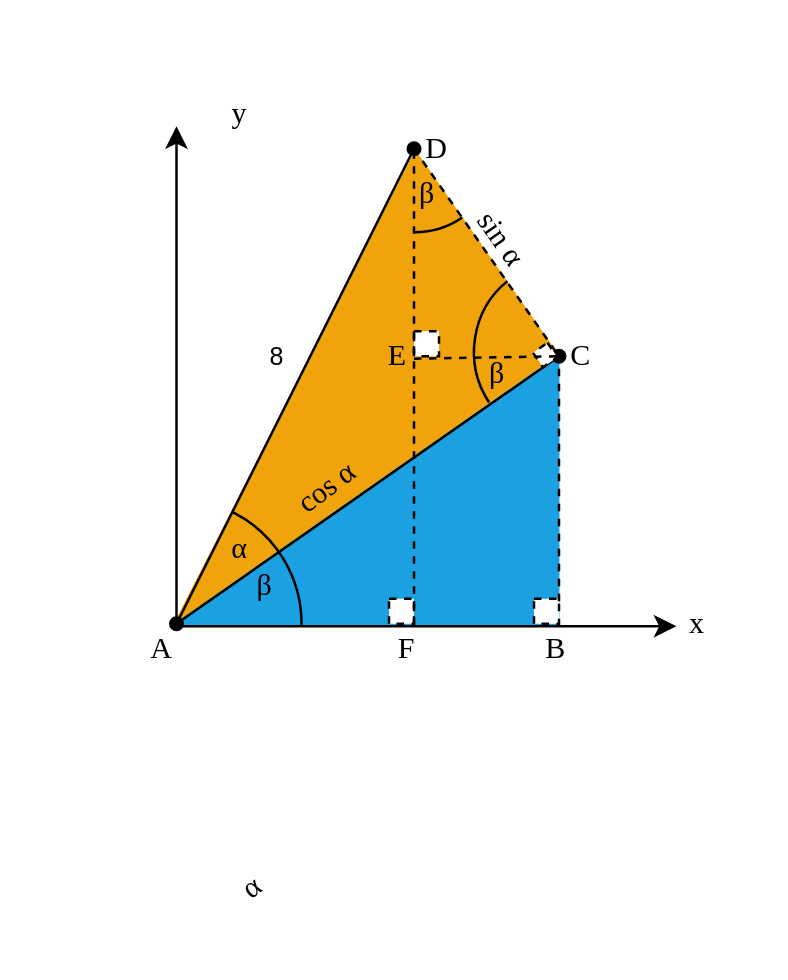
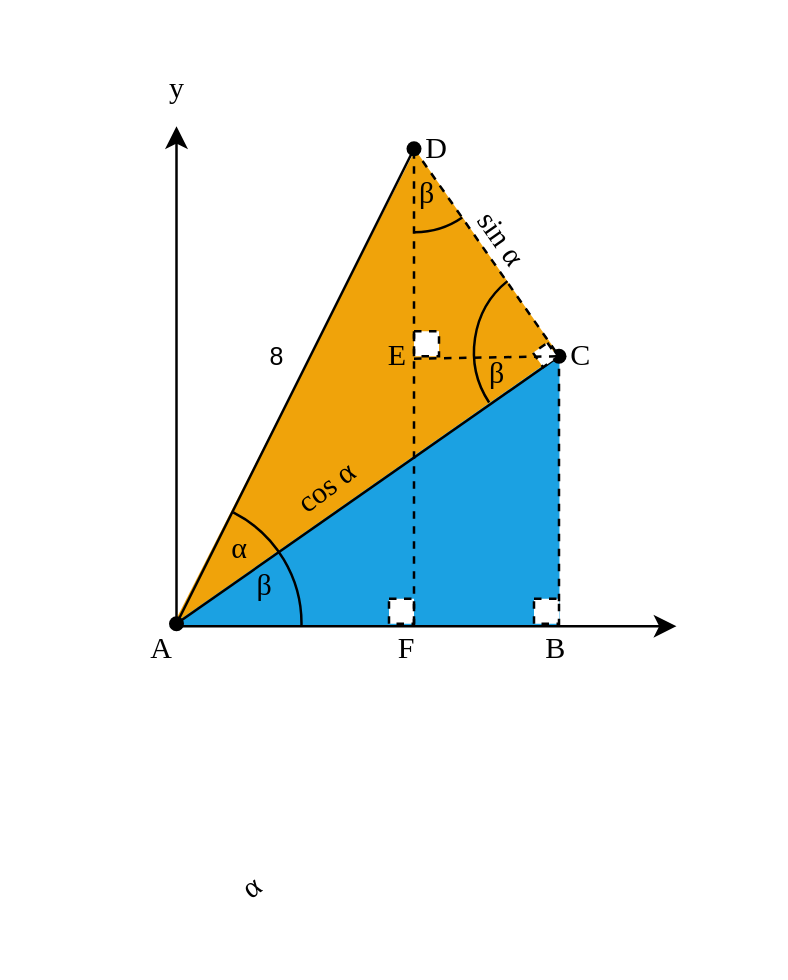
(239, 114) -> (176, 89)
(696, 624) -> none
